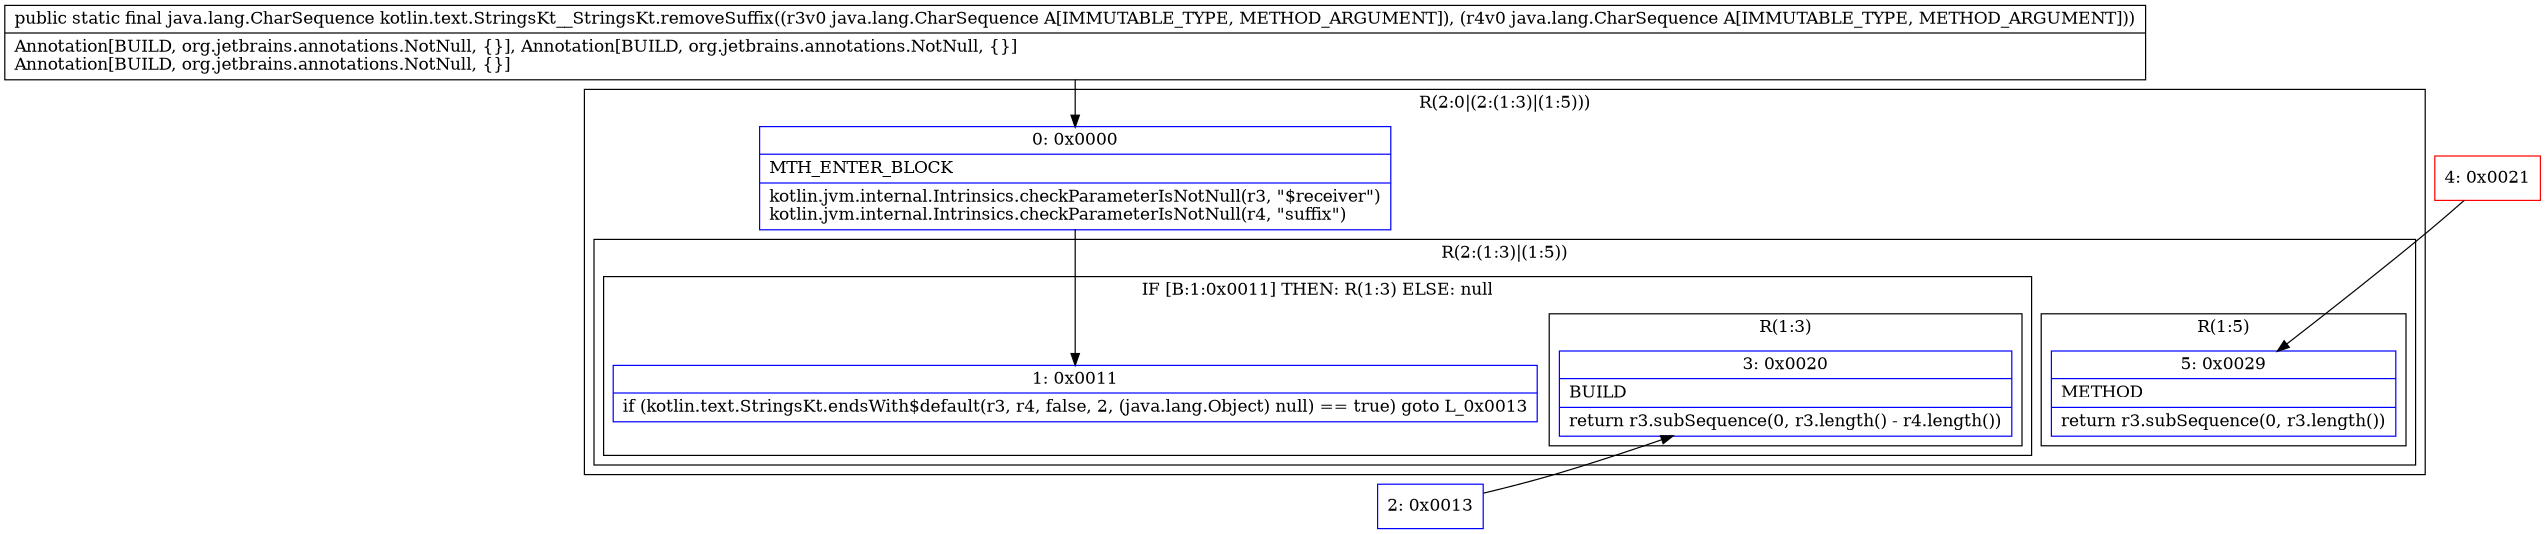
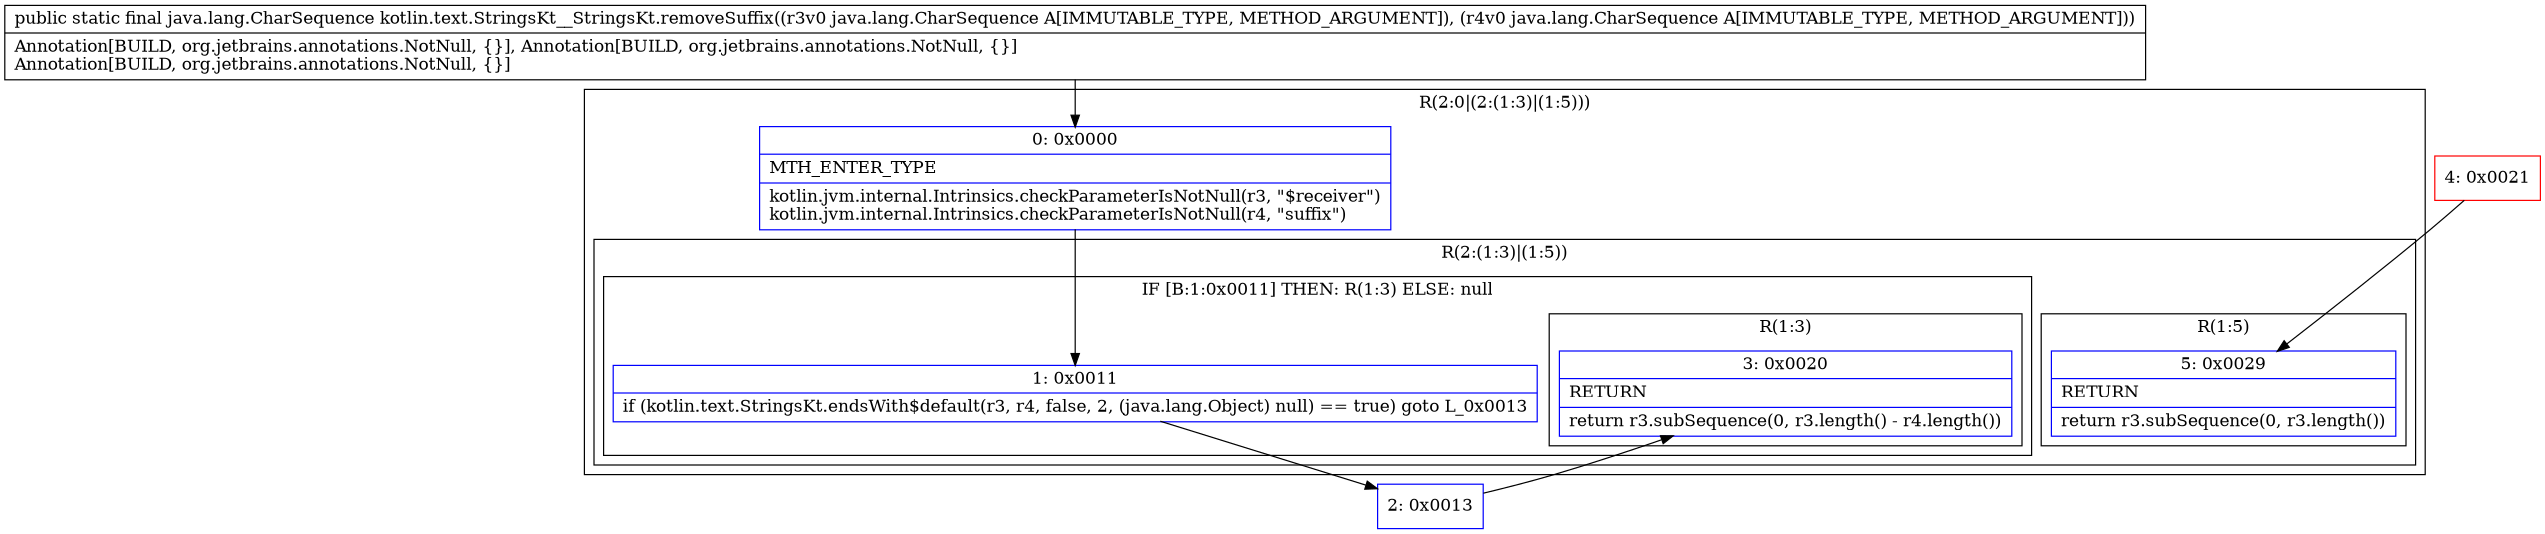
(862, 168) -> (853, 168)
(1598, 392) -> (1608, 392)
(2102, 392) -> (2100, 392)
none -> (1243, 447)
